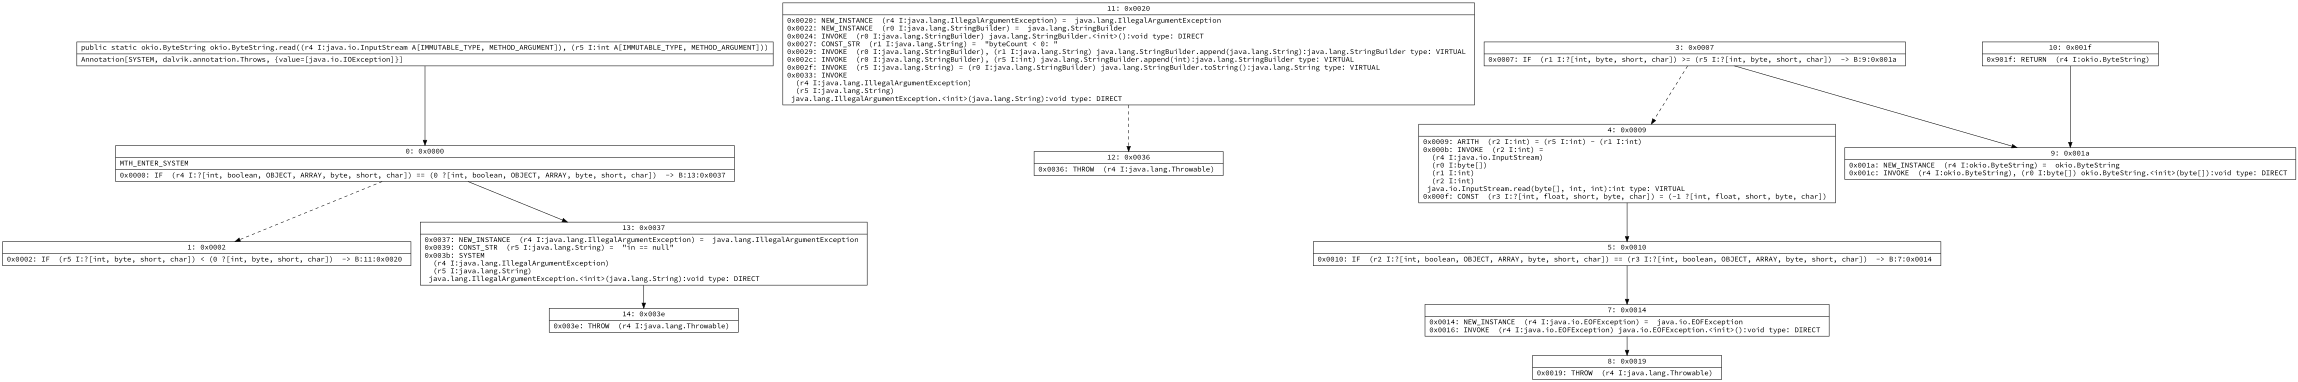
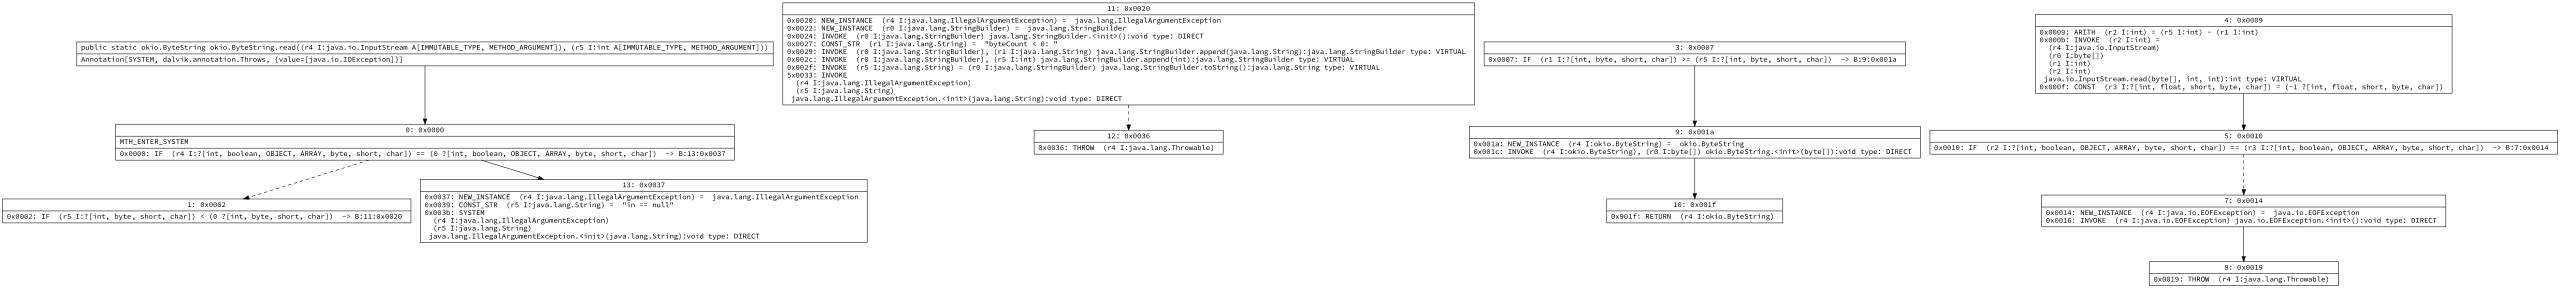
(822, 75) -> (822, 75)
(1671, 93) -> none
(2070, 104) -> (1695, 176)
(1627, 282) -> (2244, 172)
(644, 320) -> none
